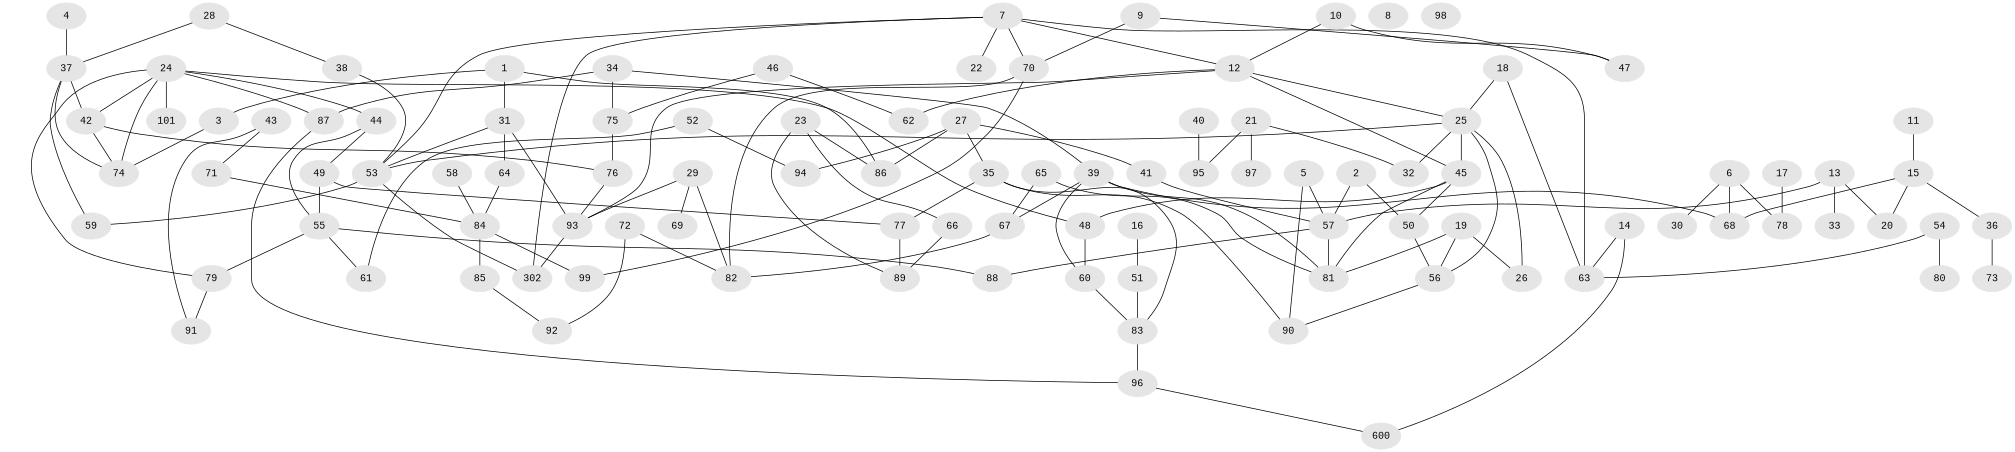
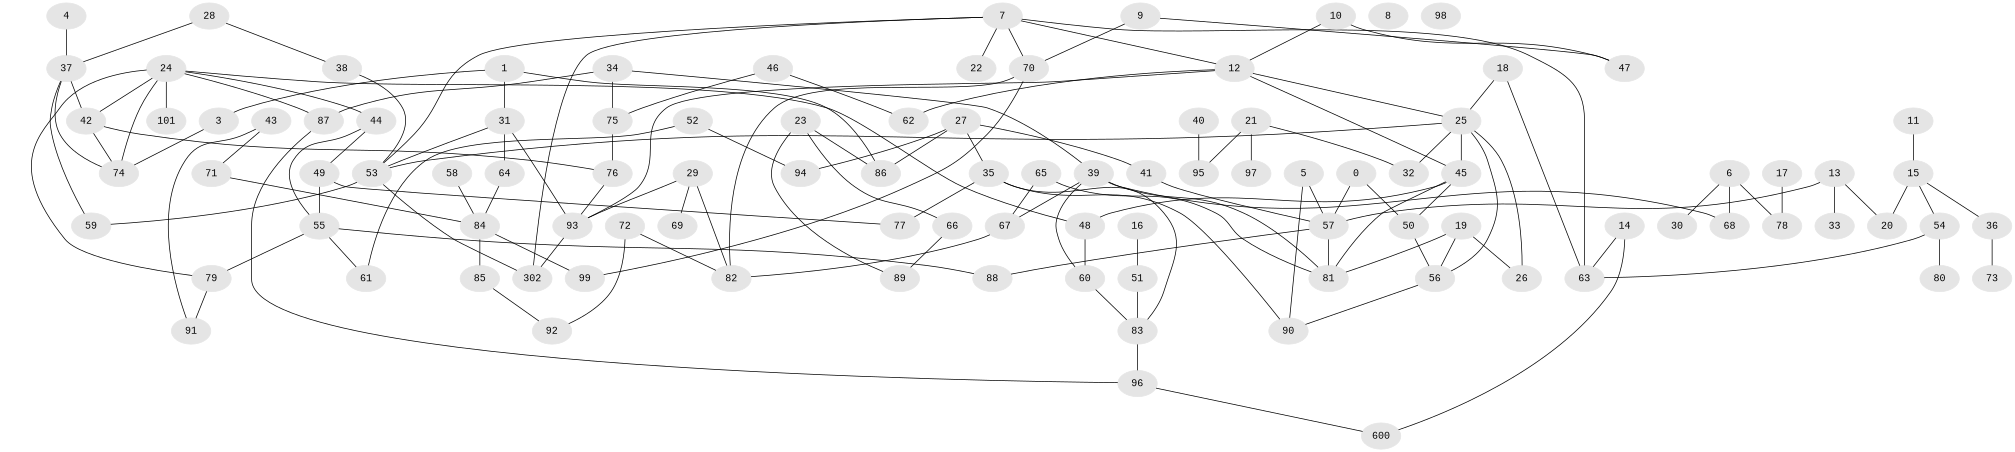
(1356, 174) -> (1356, 174)
(1820, 197) -> (1927, 200)
(900, 252) -> none
